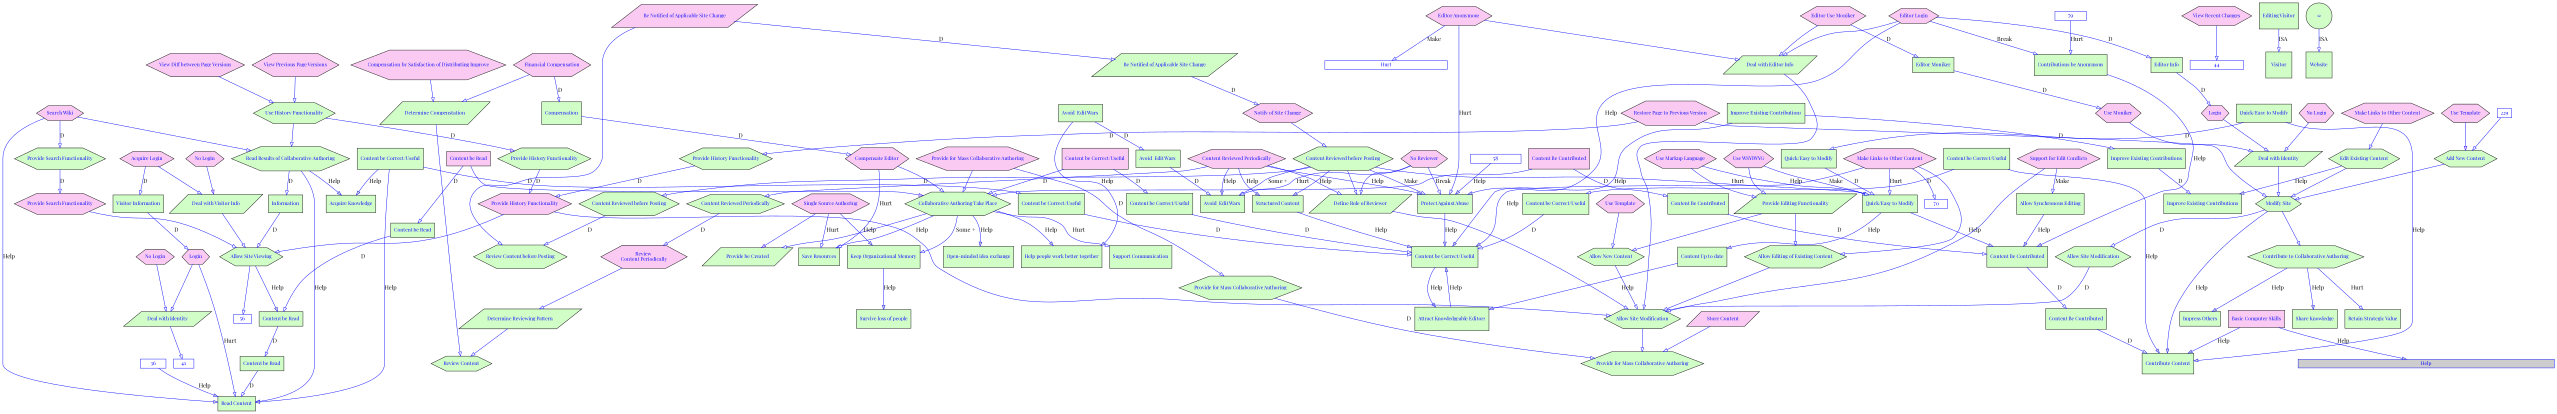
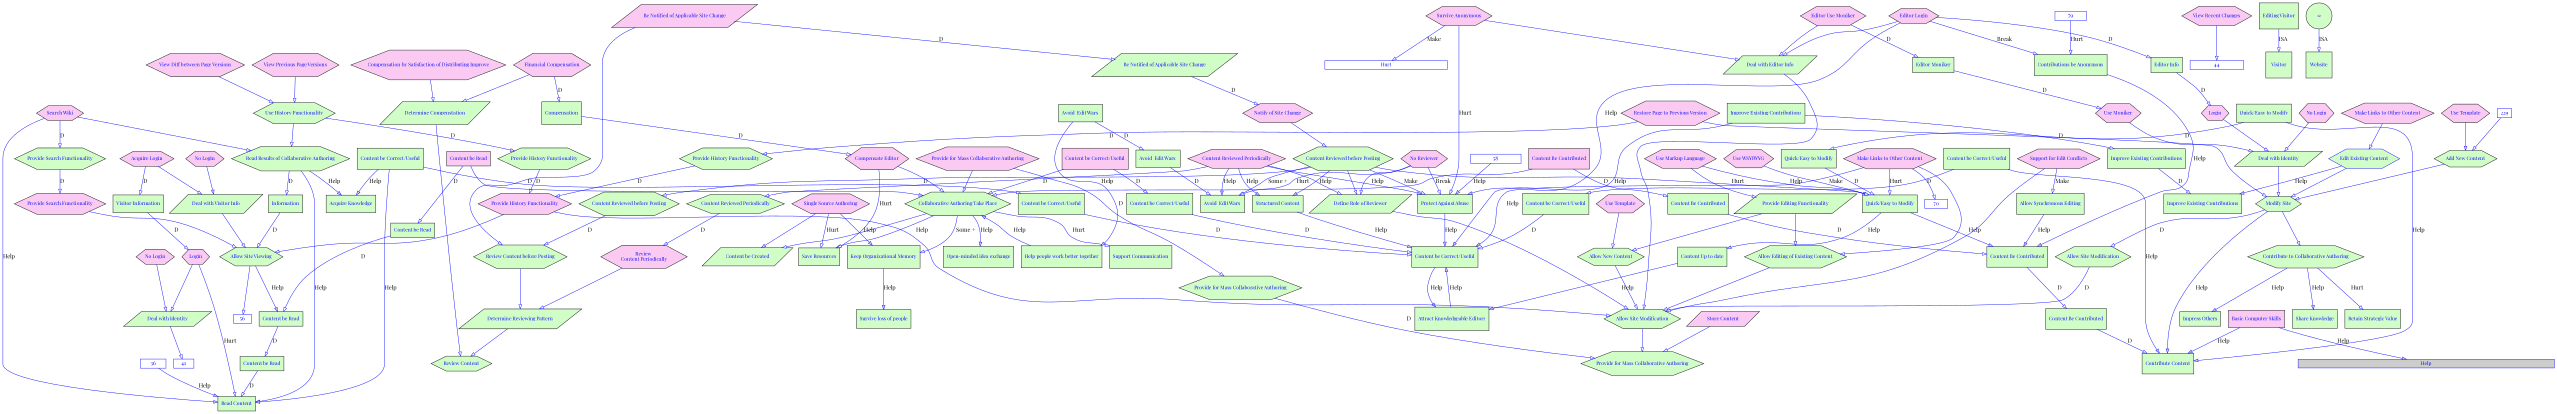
(1459, 16) -> (1459, 16)
(2364, 159) -> (2364, 159)
(1752, 182) -> none
(1026, 222) -> (1007, 233)
(747, 257) -> (747, 257)
none -> (520, 287)
